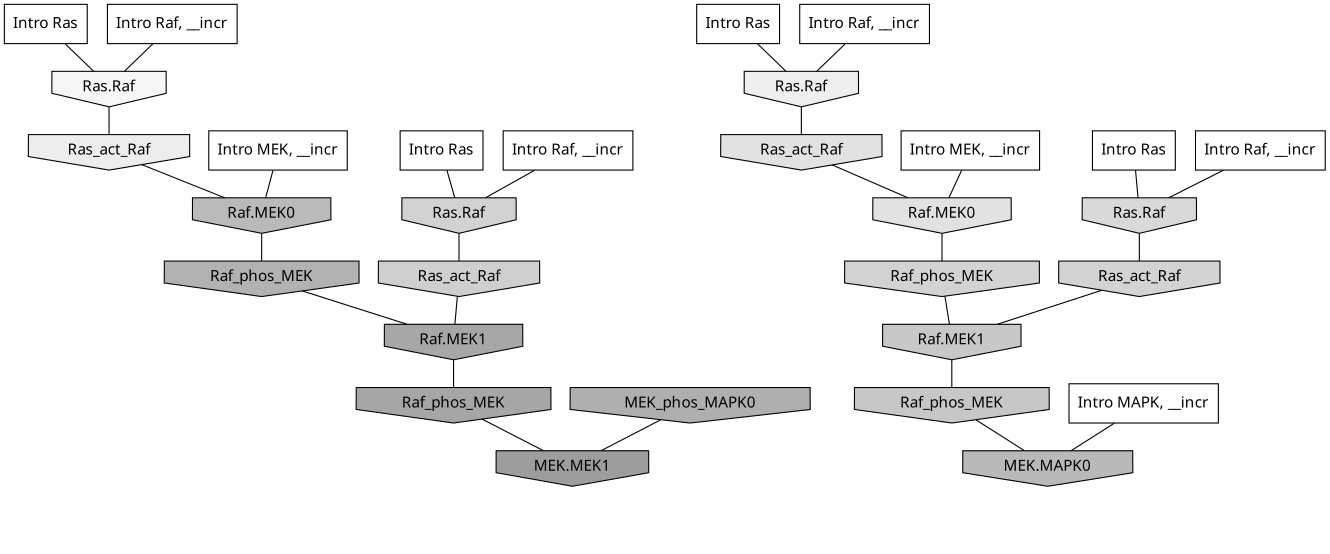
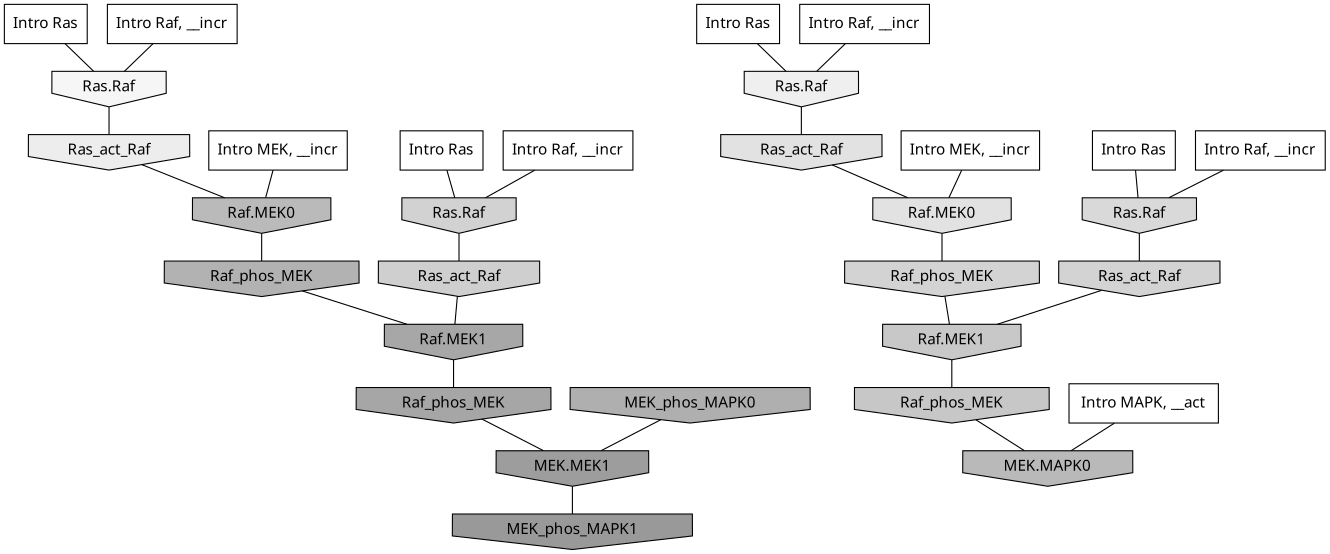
(1144, 403) -> (1144, 403)
none -> (572, 530)
